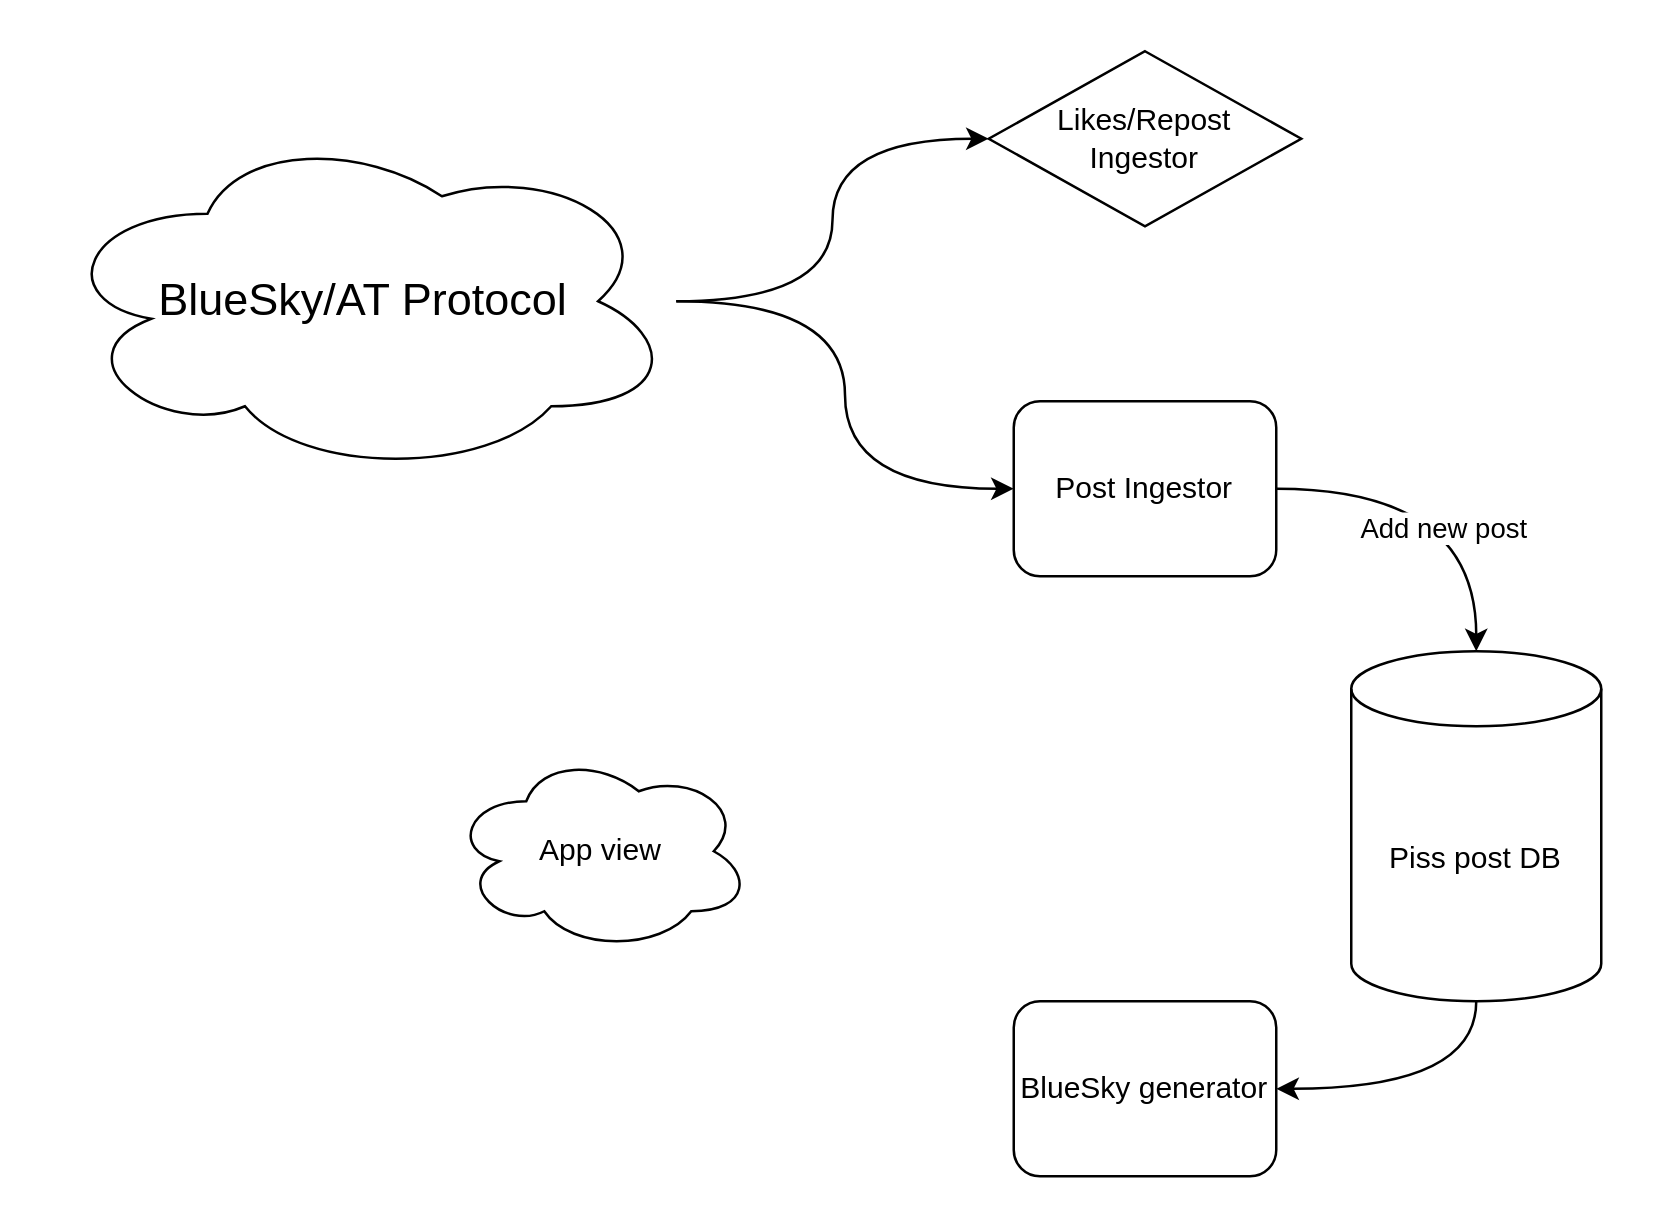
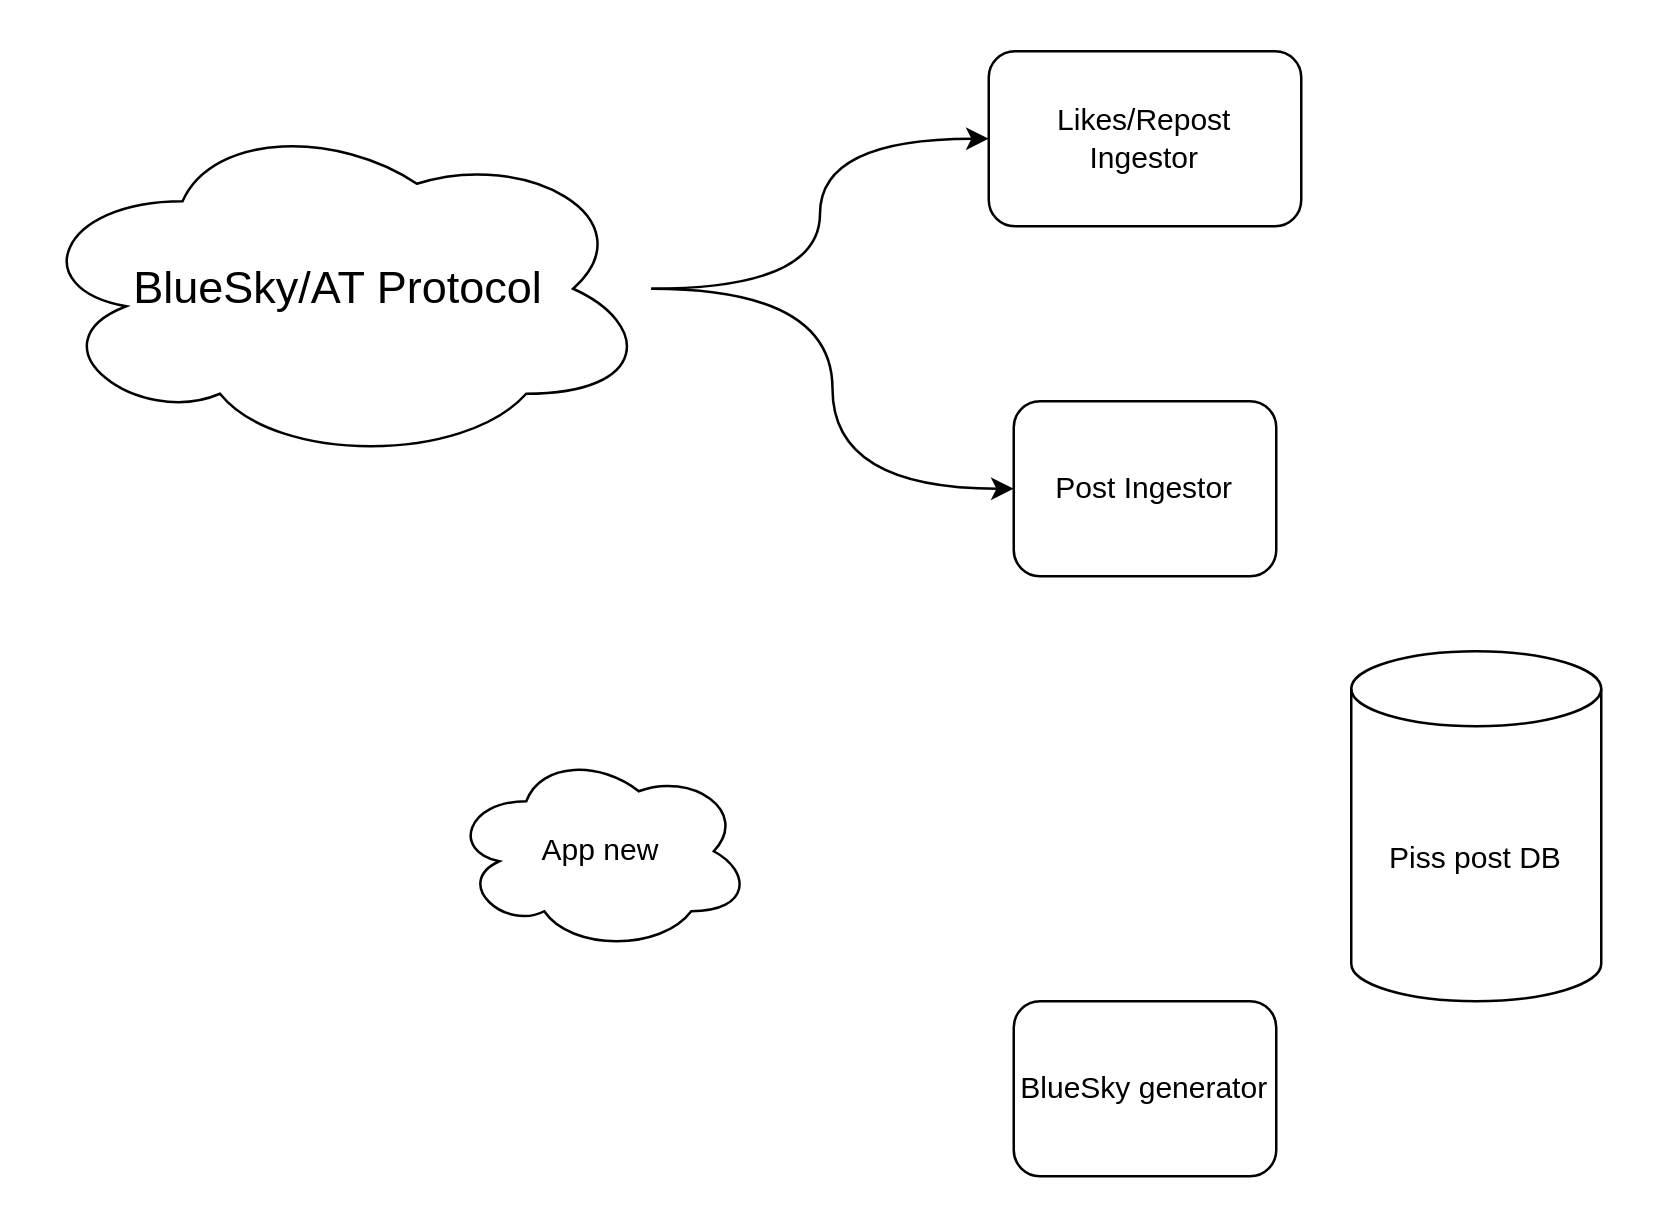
(1145, 139) -> (1145, 139)
(364, 301) -> (339, 289)
(1462, 570) -> none
(601, 851) -> (601, 851)
(1404, 1076) -> none
